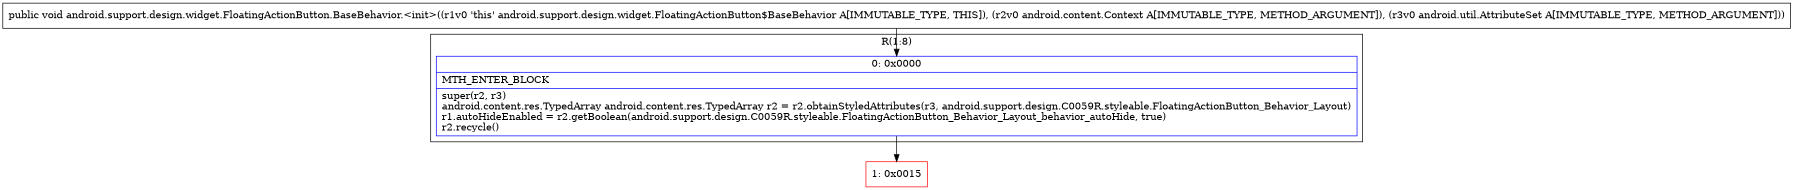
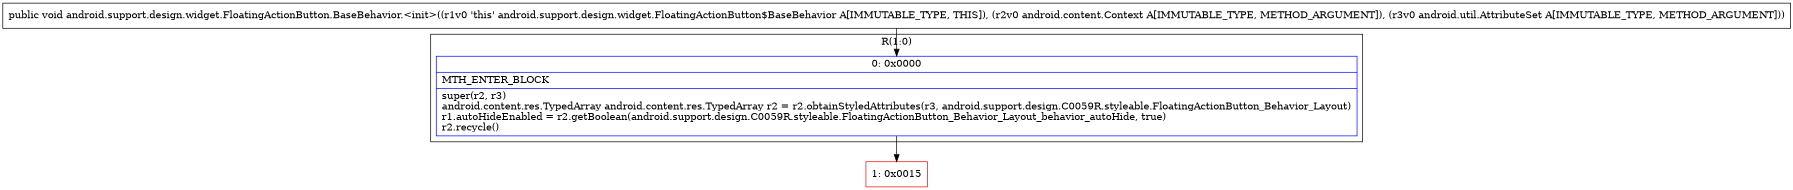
(897, 42) -> (897, 42)
